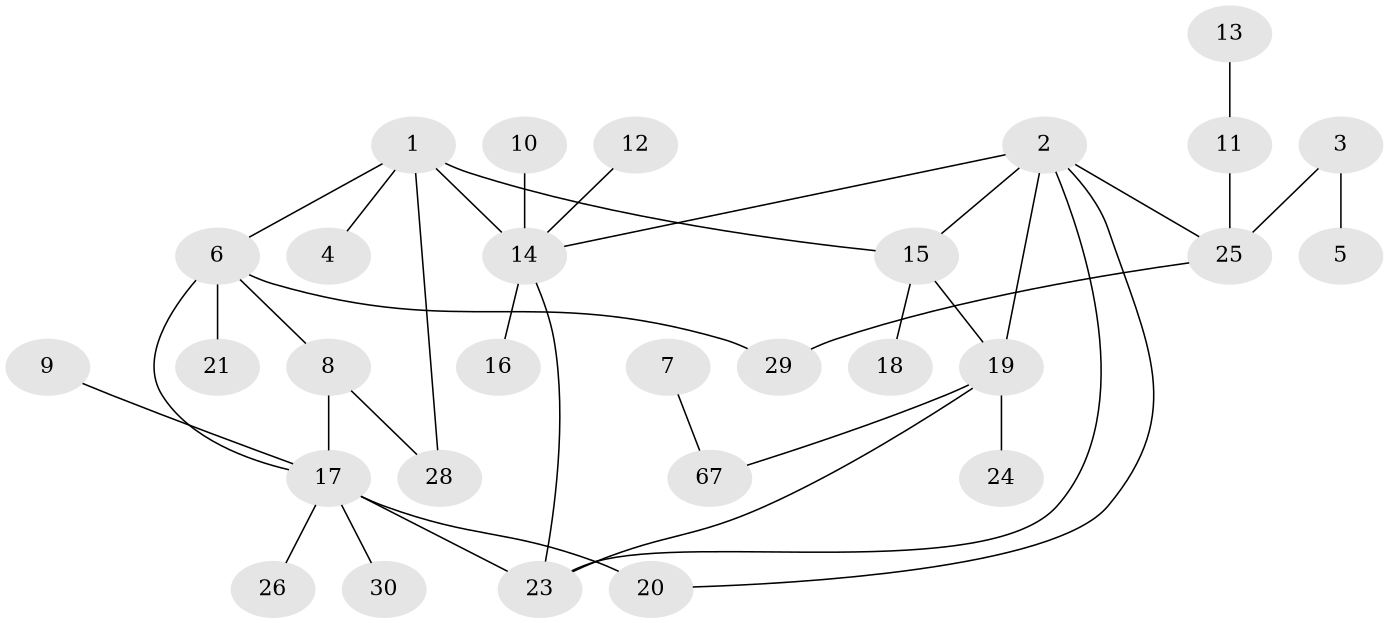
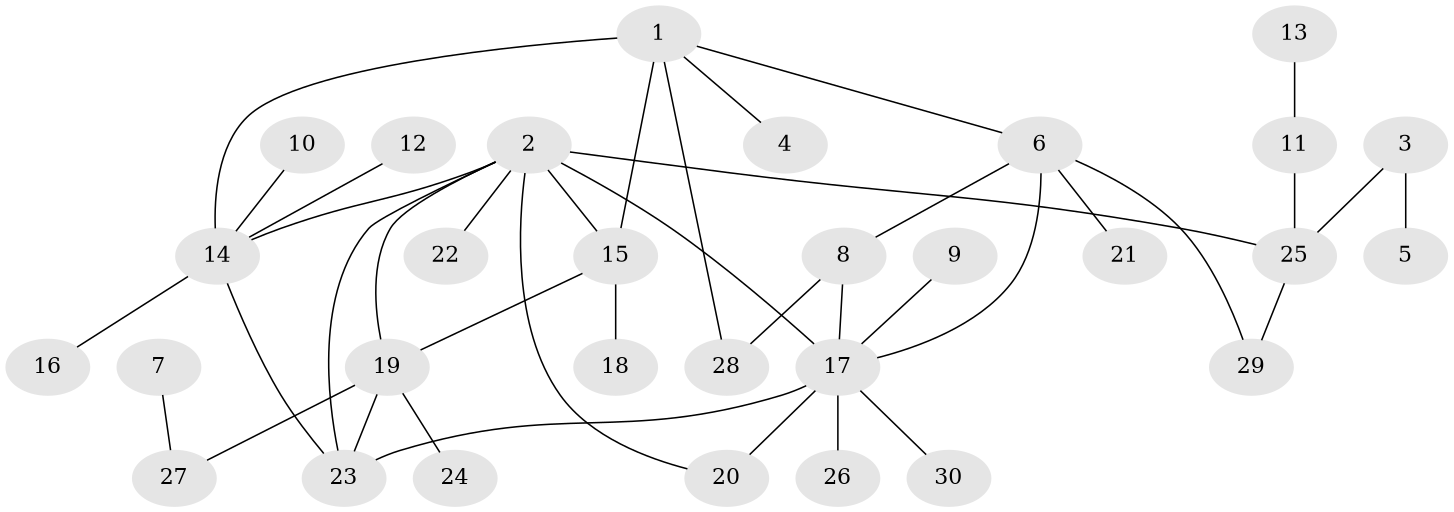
none -> (688, 240)
none -> (446, 256)
(710, 478) -> (174, 478)
